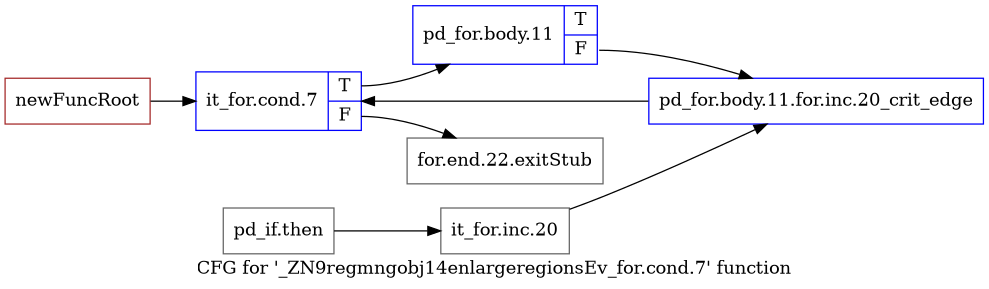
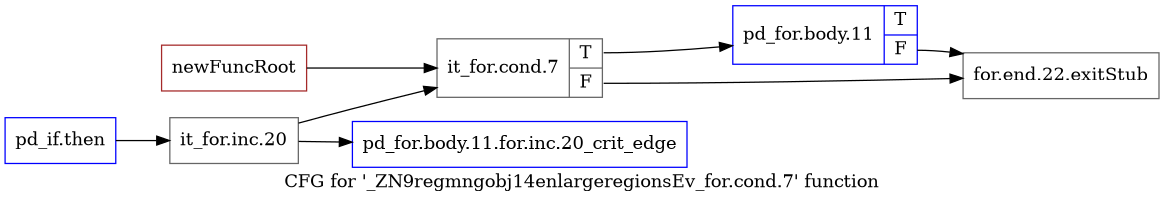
(670, 57) -> (934, 51)
(279, 101) -> (520, 68)
(511, 101) -> (361, 106)
(279, 231) -> (60, 141)
